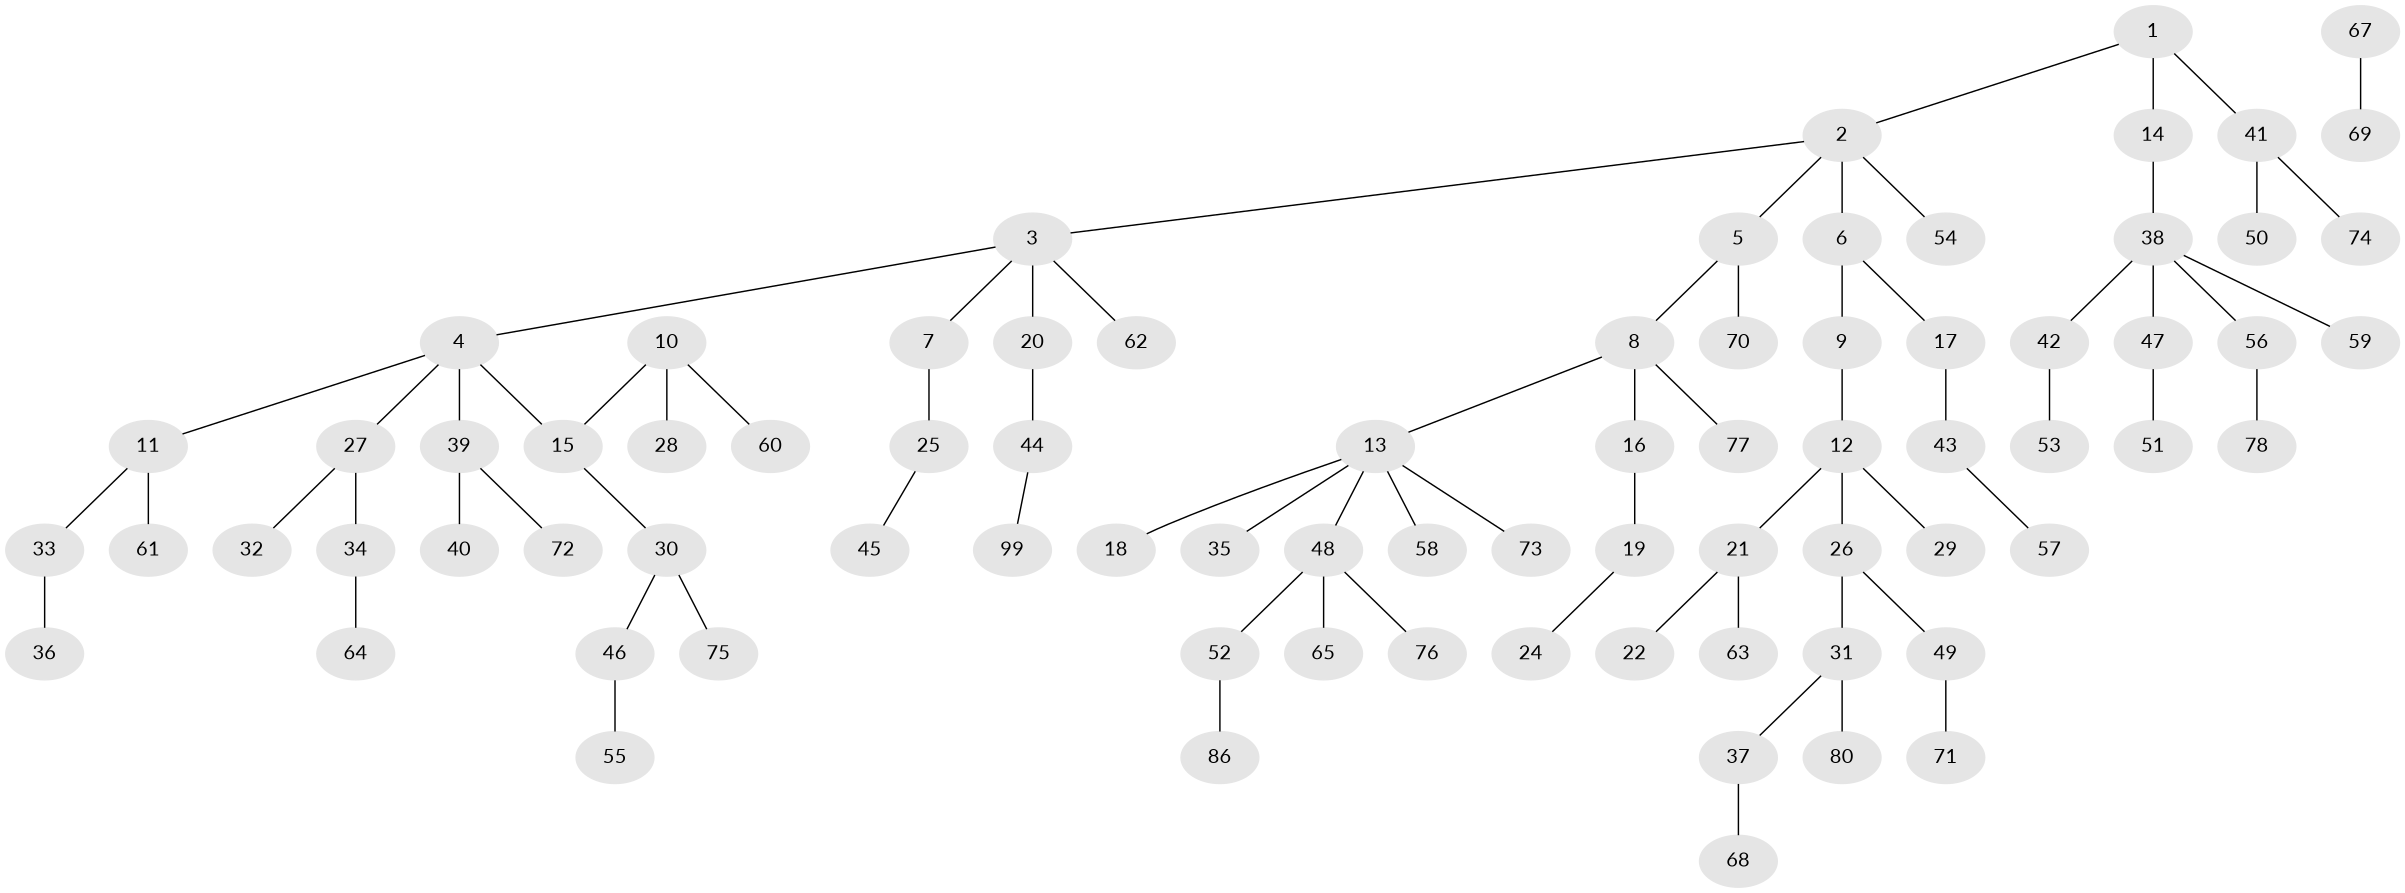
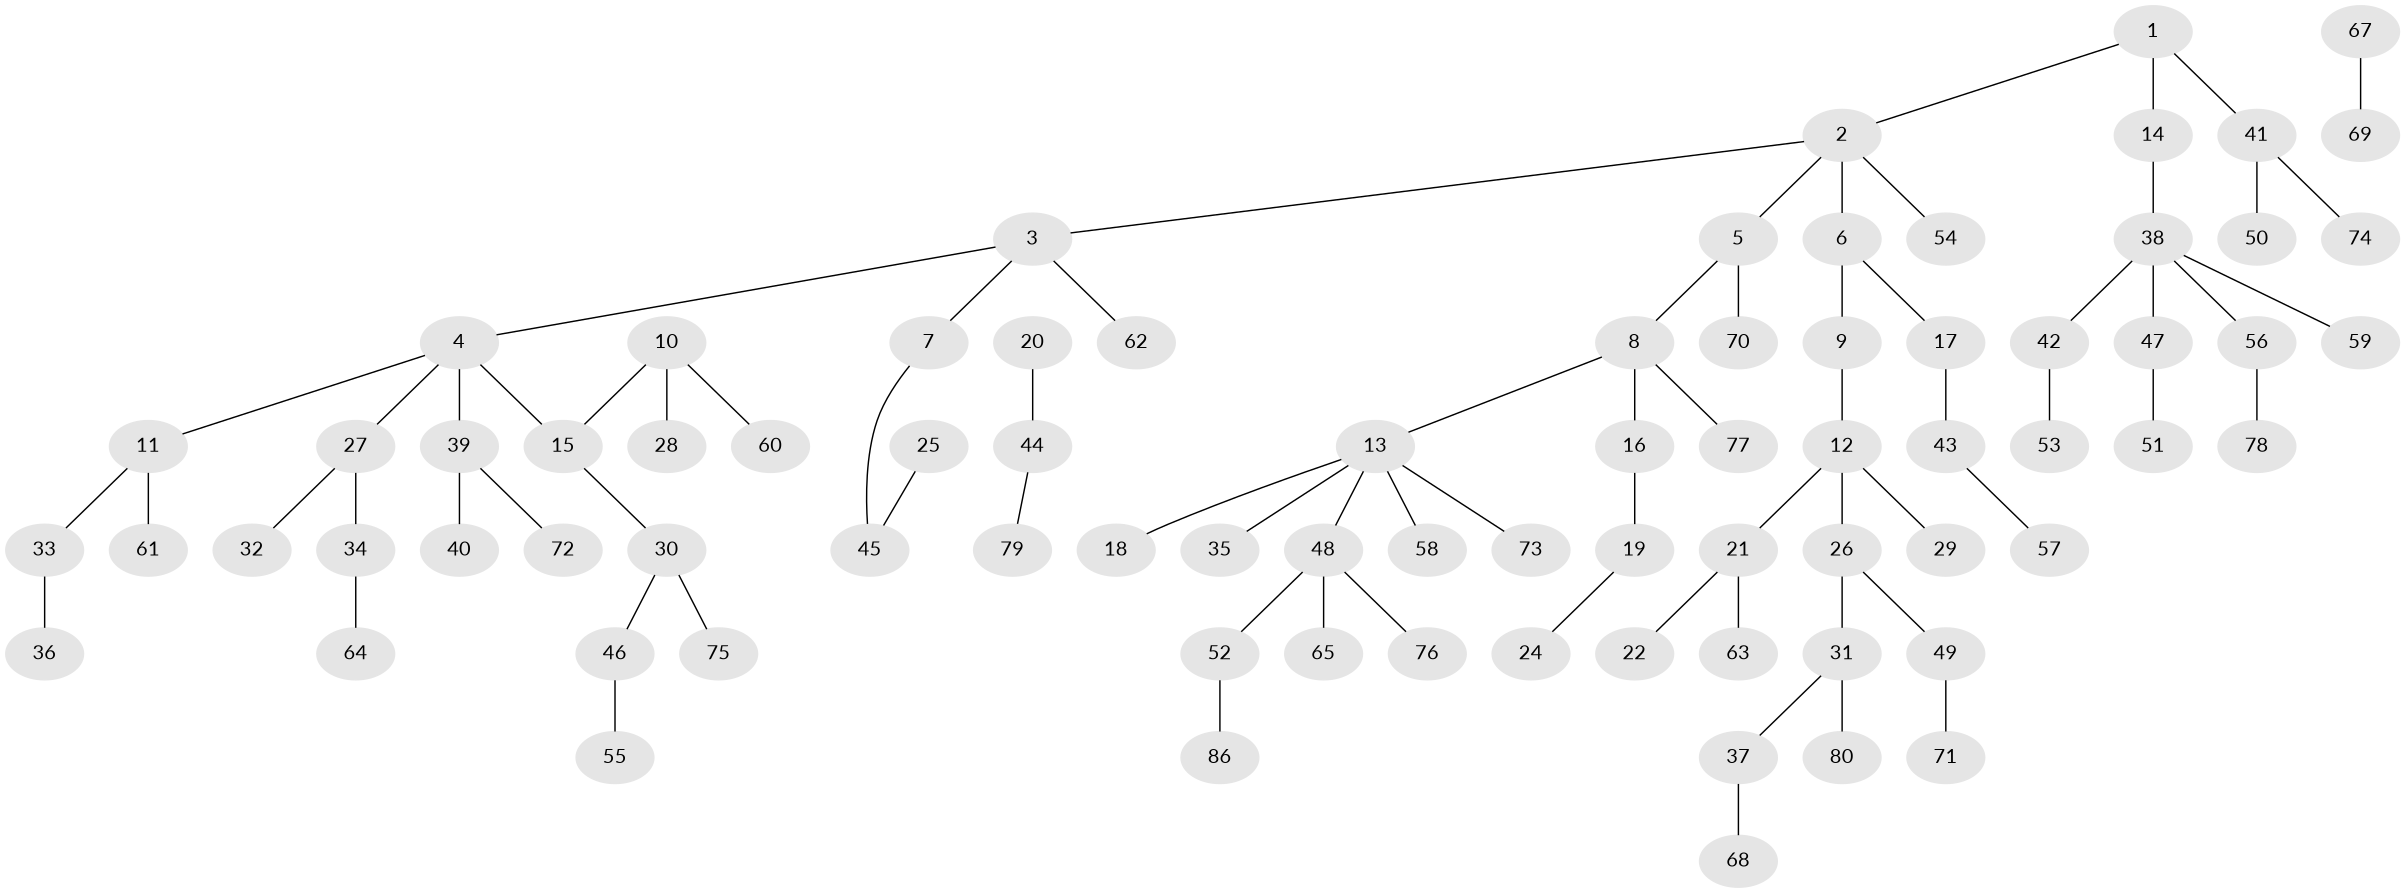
(1033, 291) -> none
(929, 395) -> (872, 440)
(1013, 550) -> (1013, 550)
